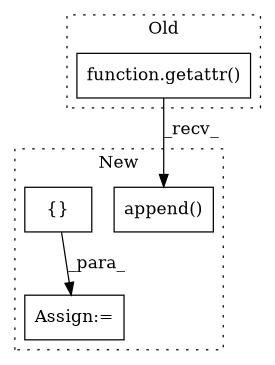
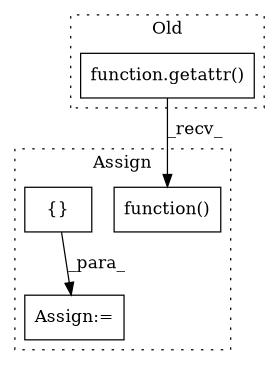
(119, 163) -> (123, 163)
(164, 210) -> (167, 210)
